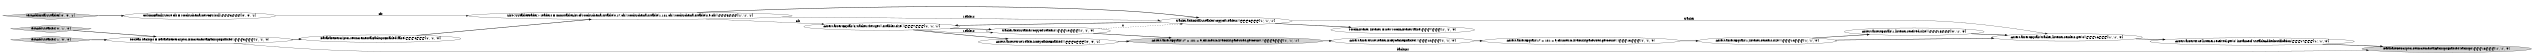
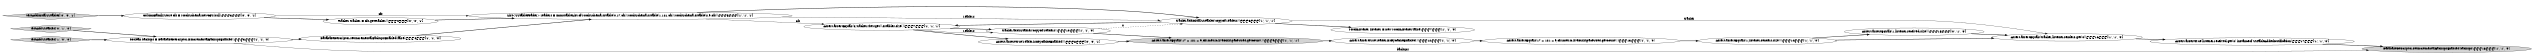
none -> (381, 21)
